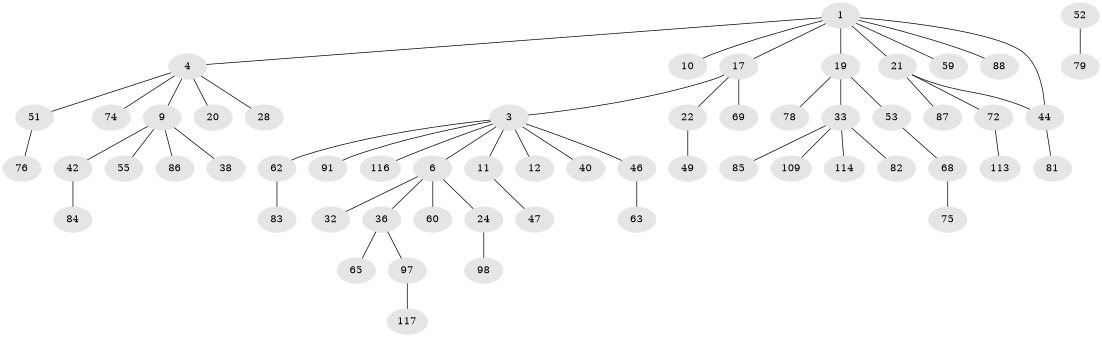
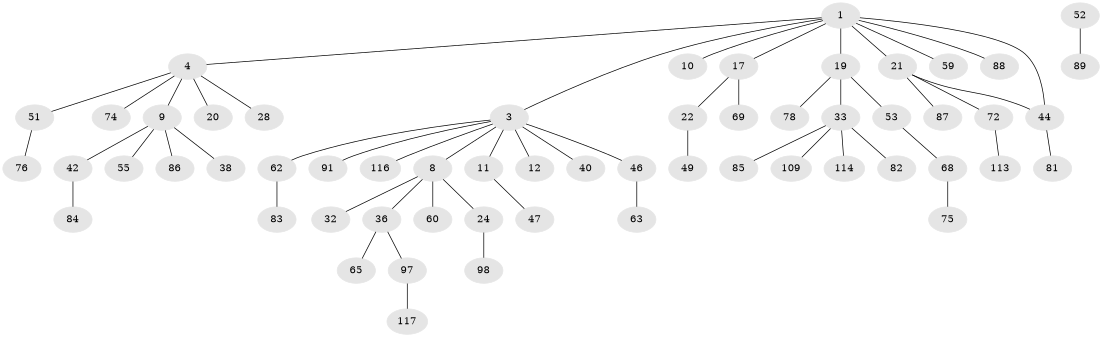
(1080, 67) -> (1080, 67)
(627, 100) -> (669, 52)
(433, 169) -> (433, 169)
